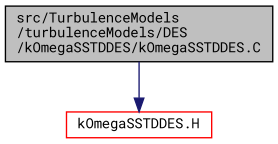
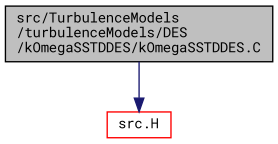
(139, 125) -> (139, 125)
